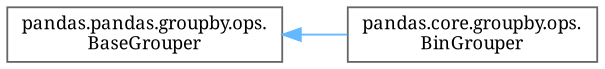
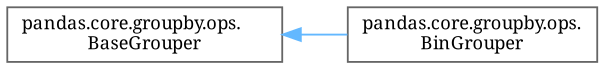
(145, 35) -> (145, 35)
